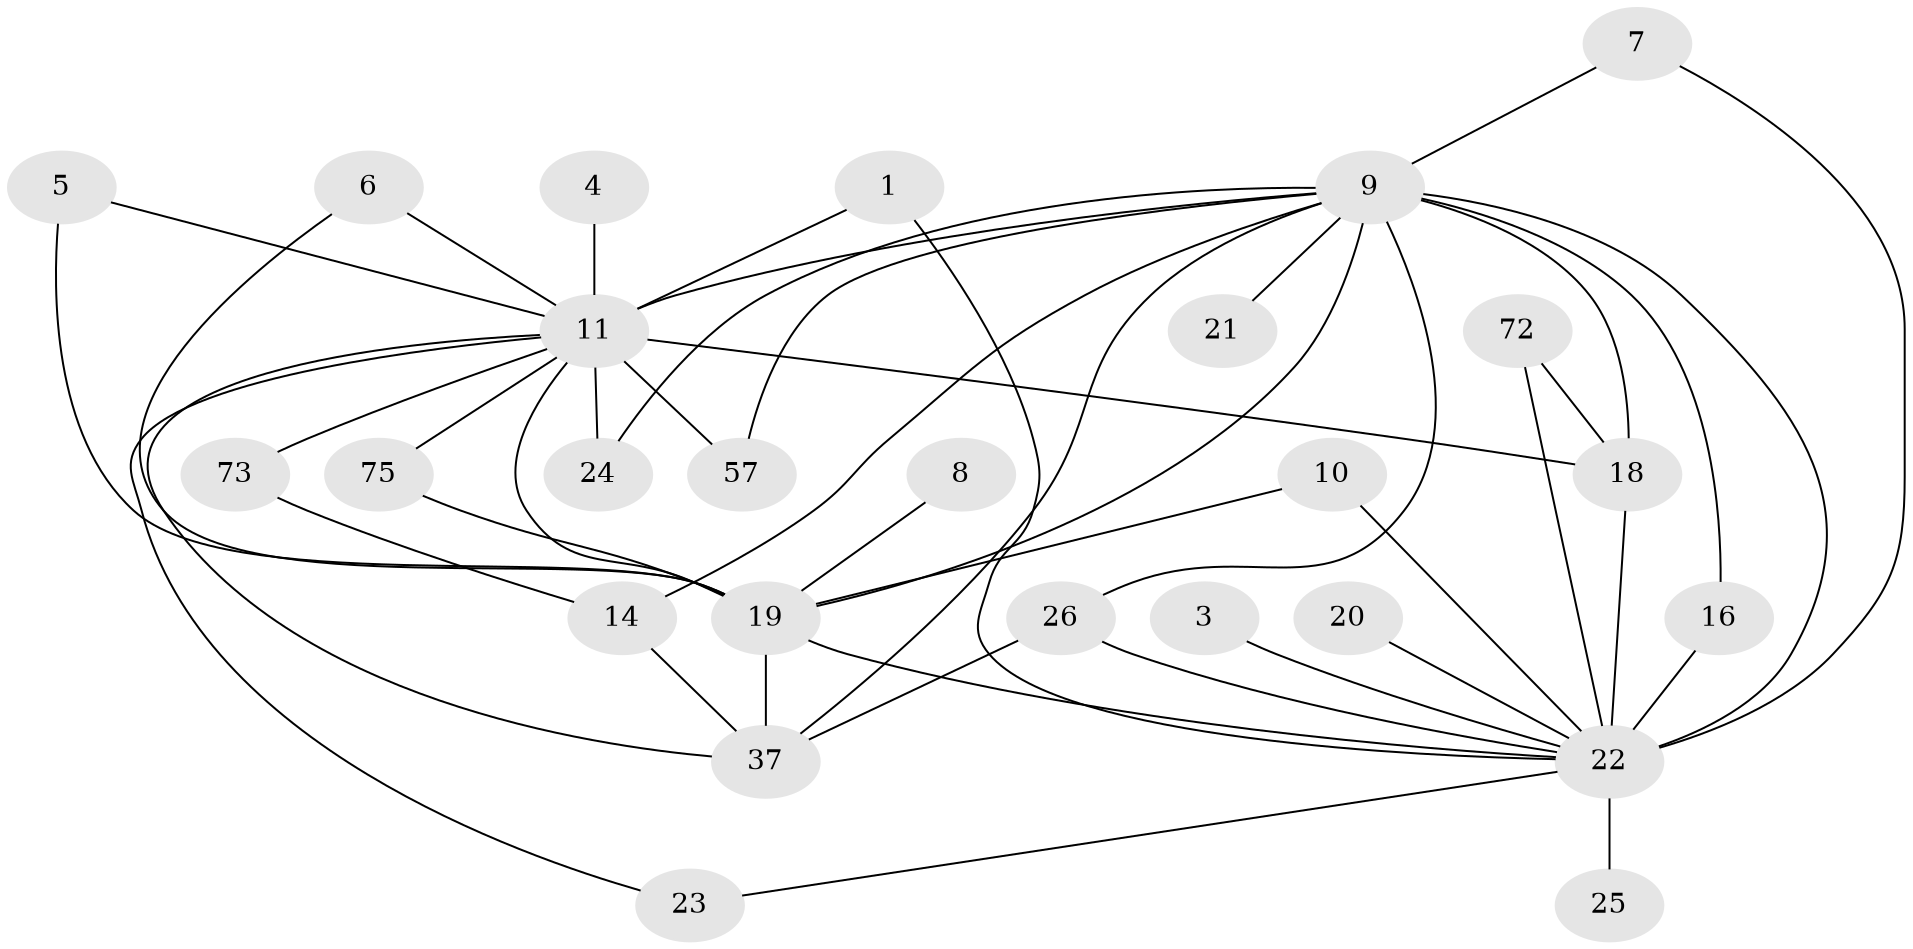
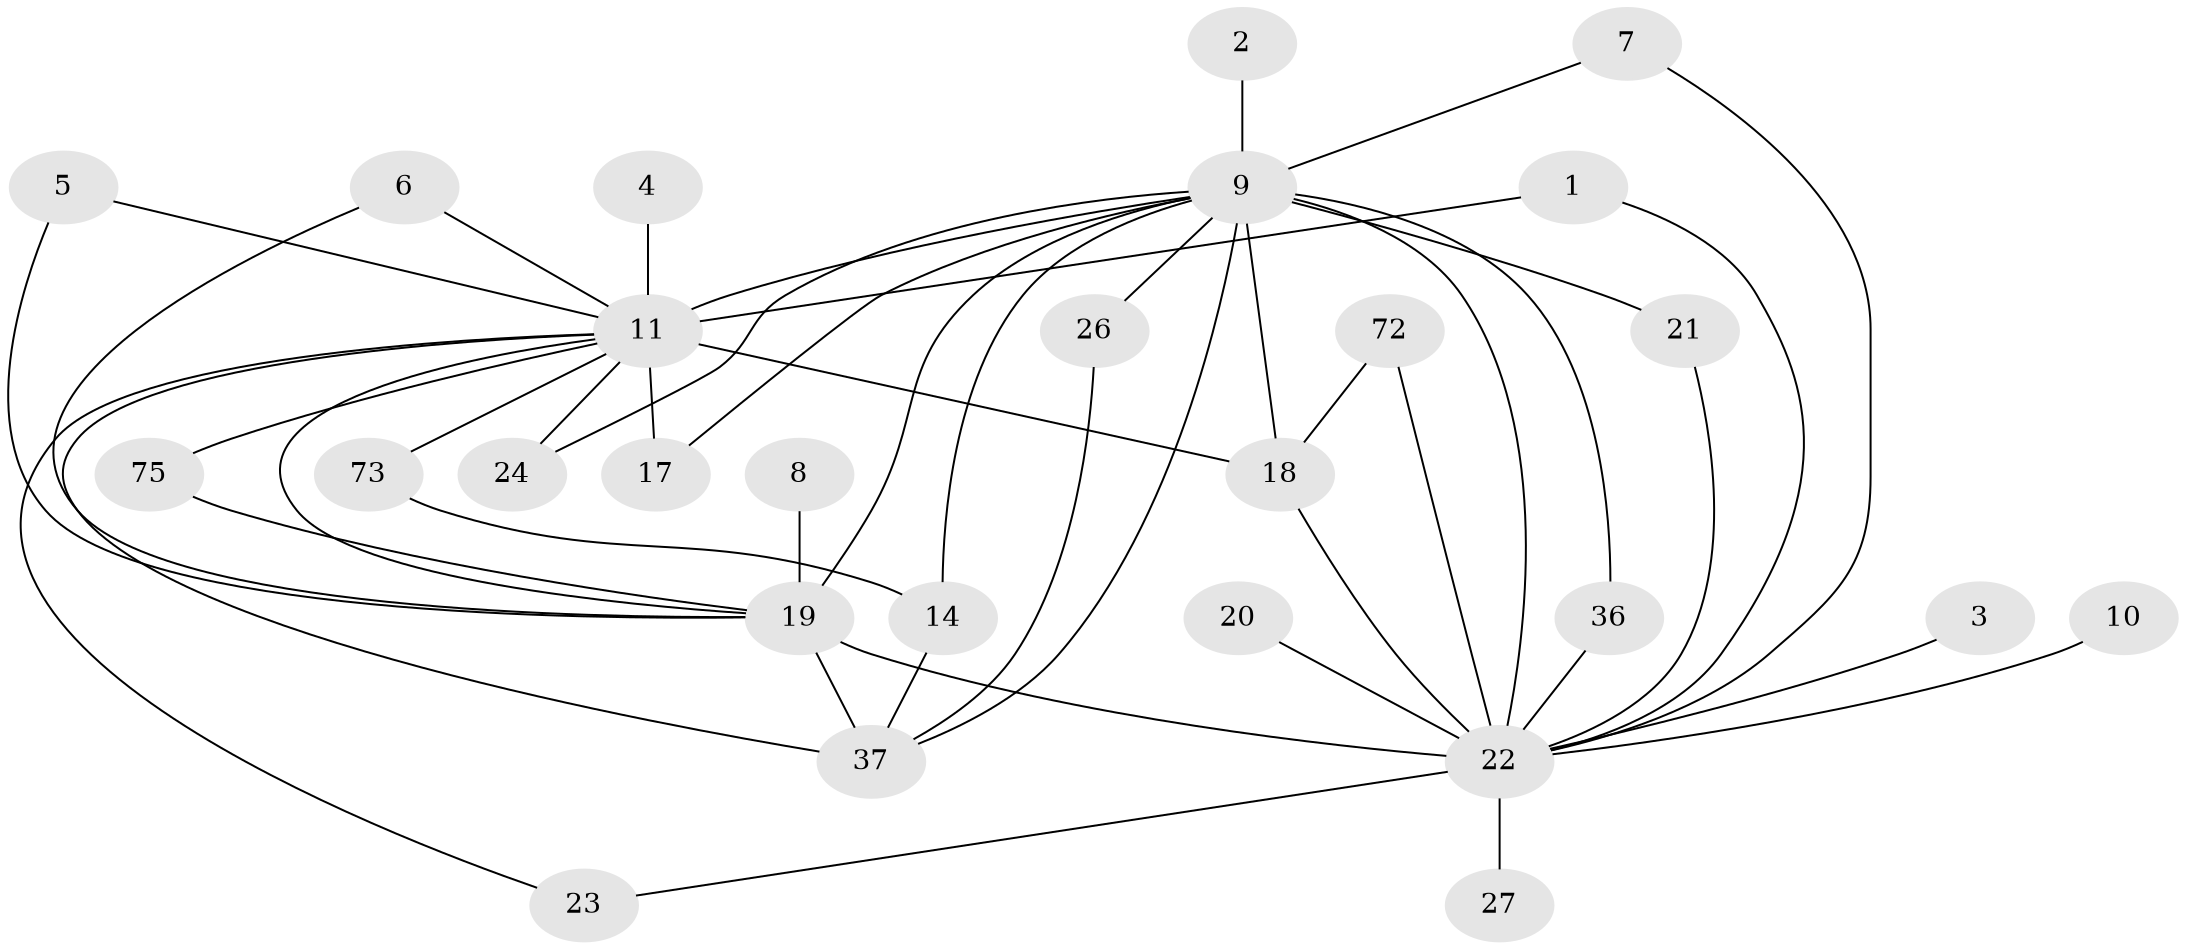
none -> (1242, 44)
(742, 475) -> (656, 475)
(1049, 546) -> none
(1719, 618) -> (1609, 618)
(1327, 708) -> (1704, 594)
(1610, 905) -> (1500, 905)
